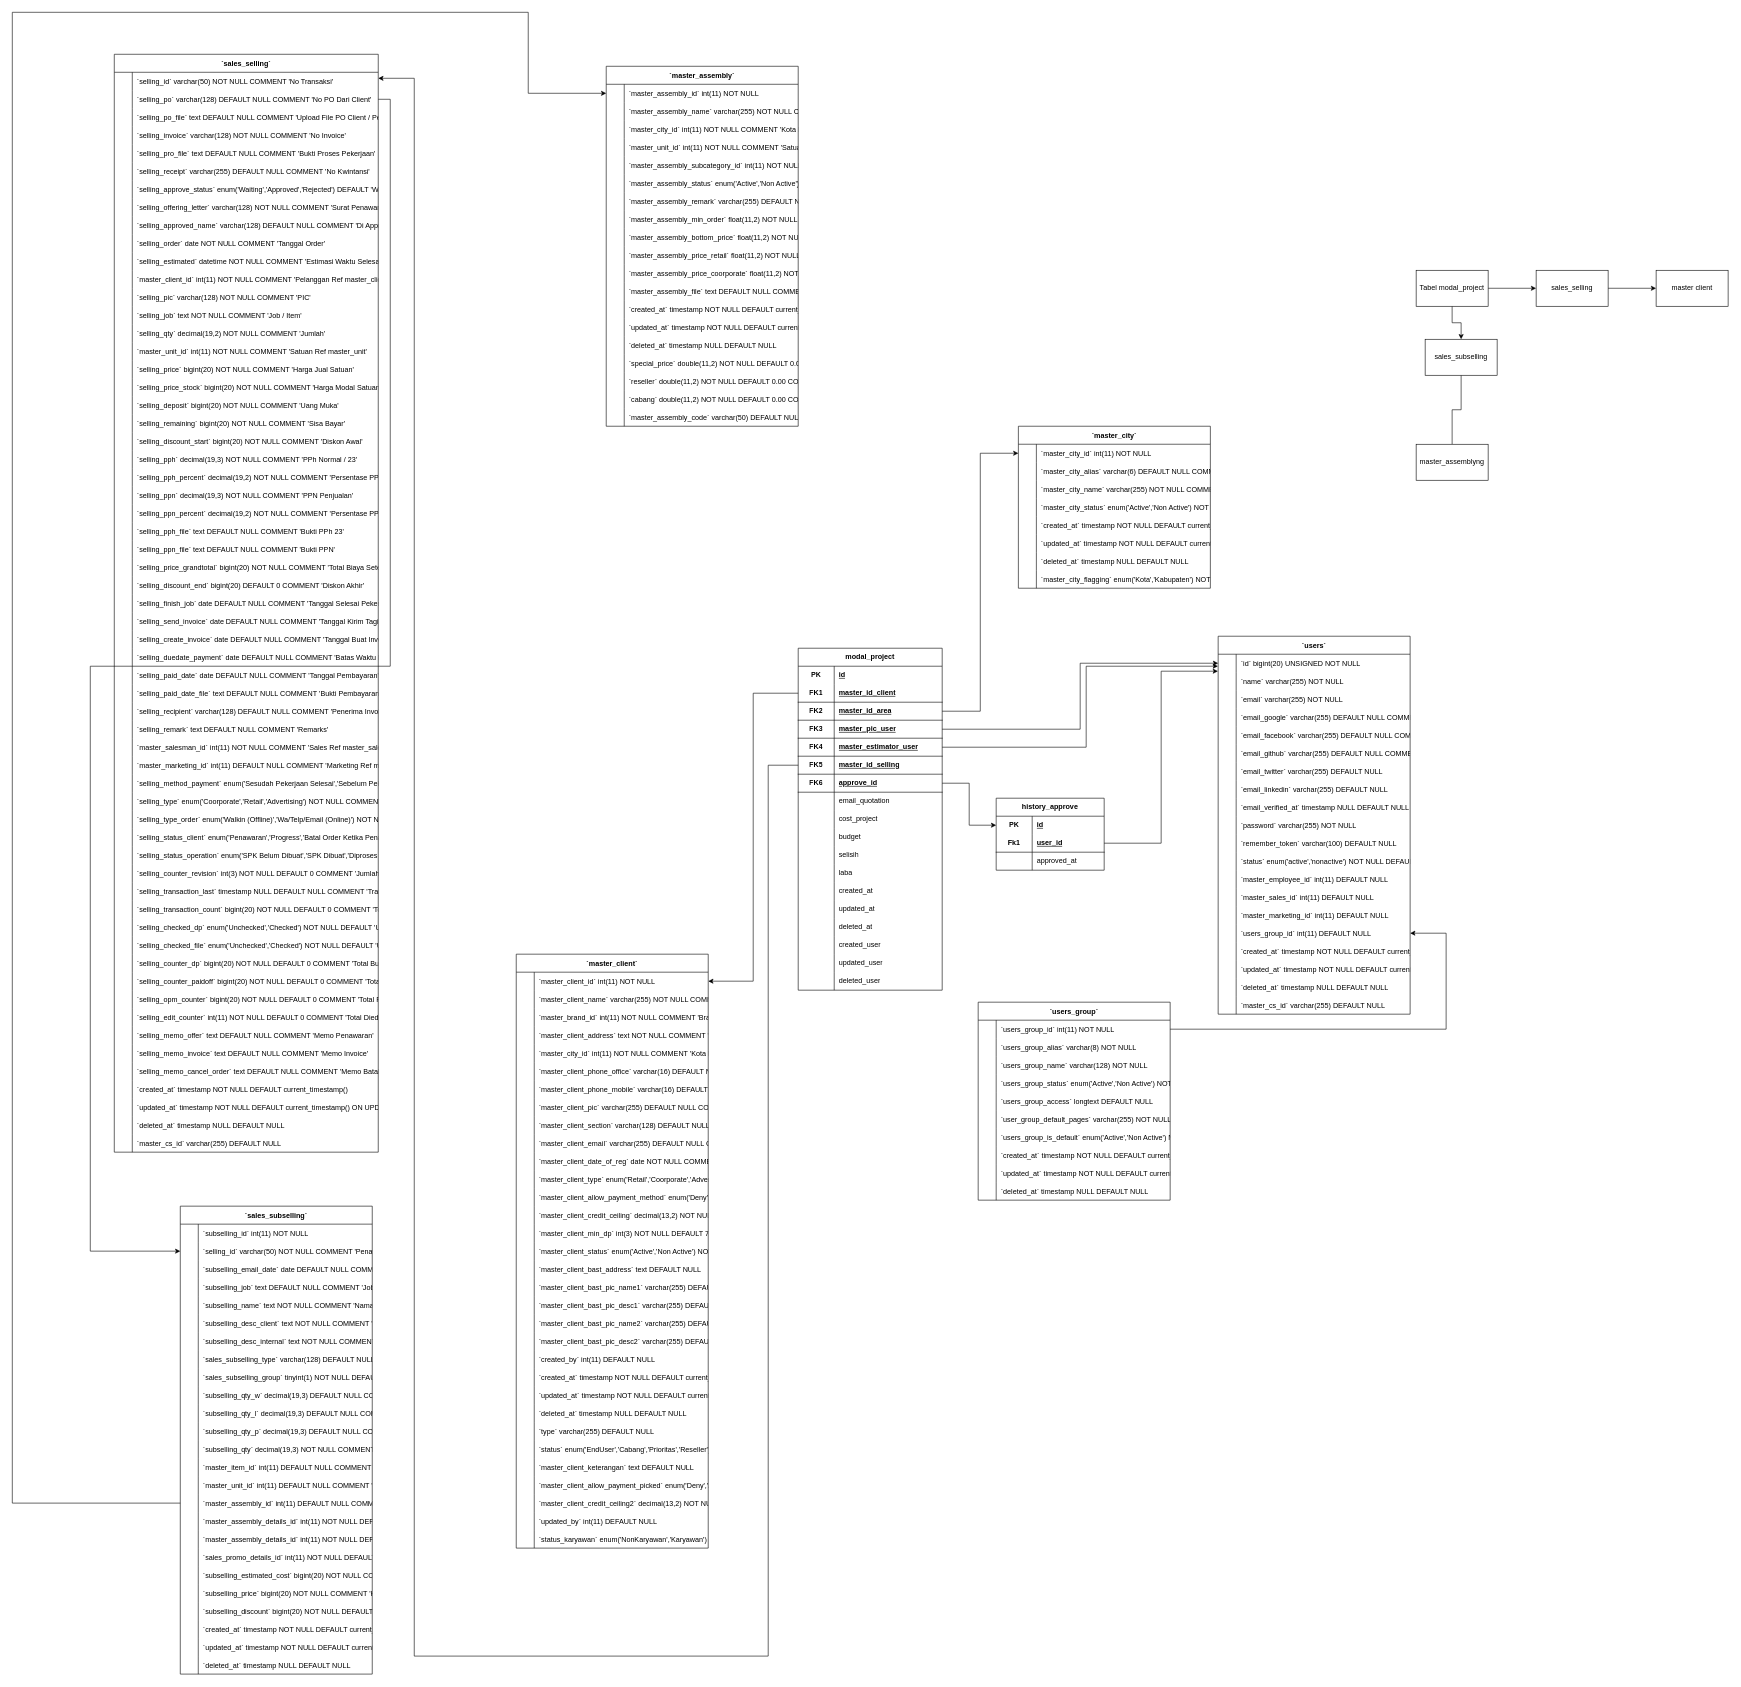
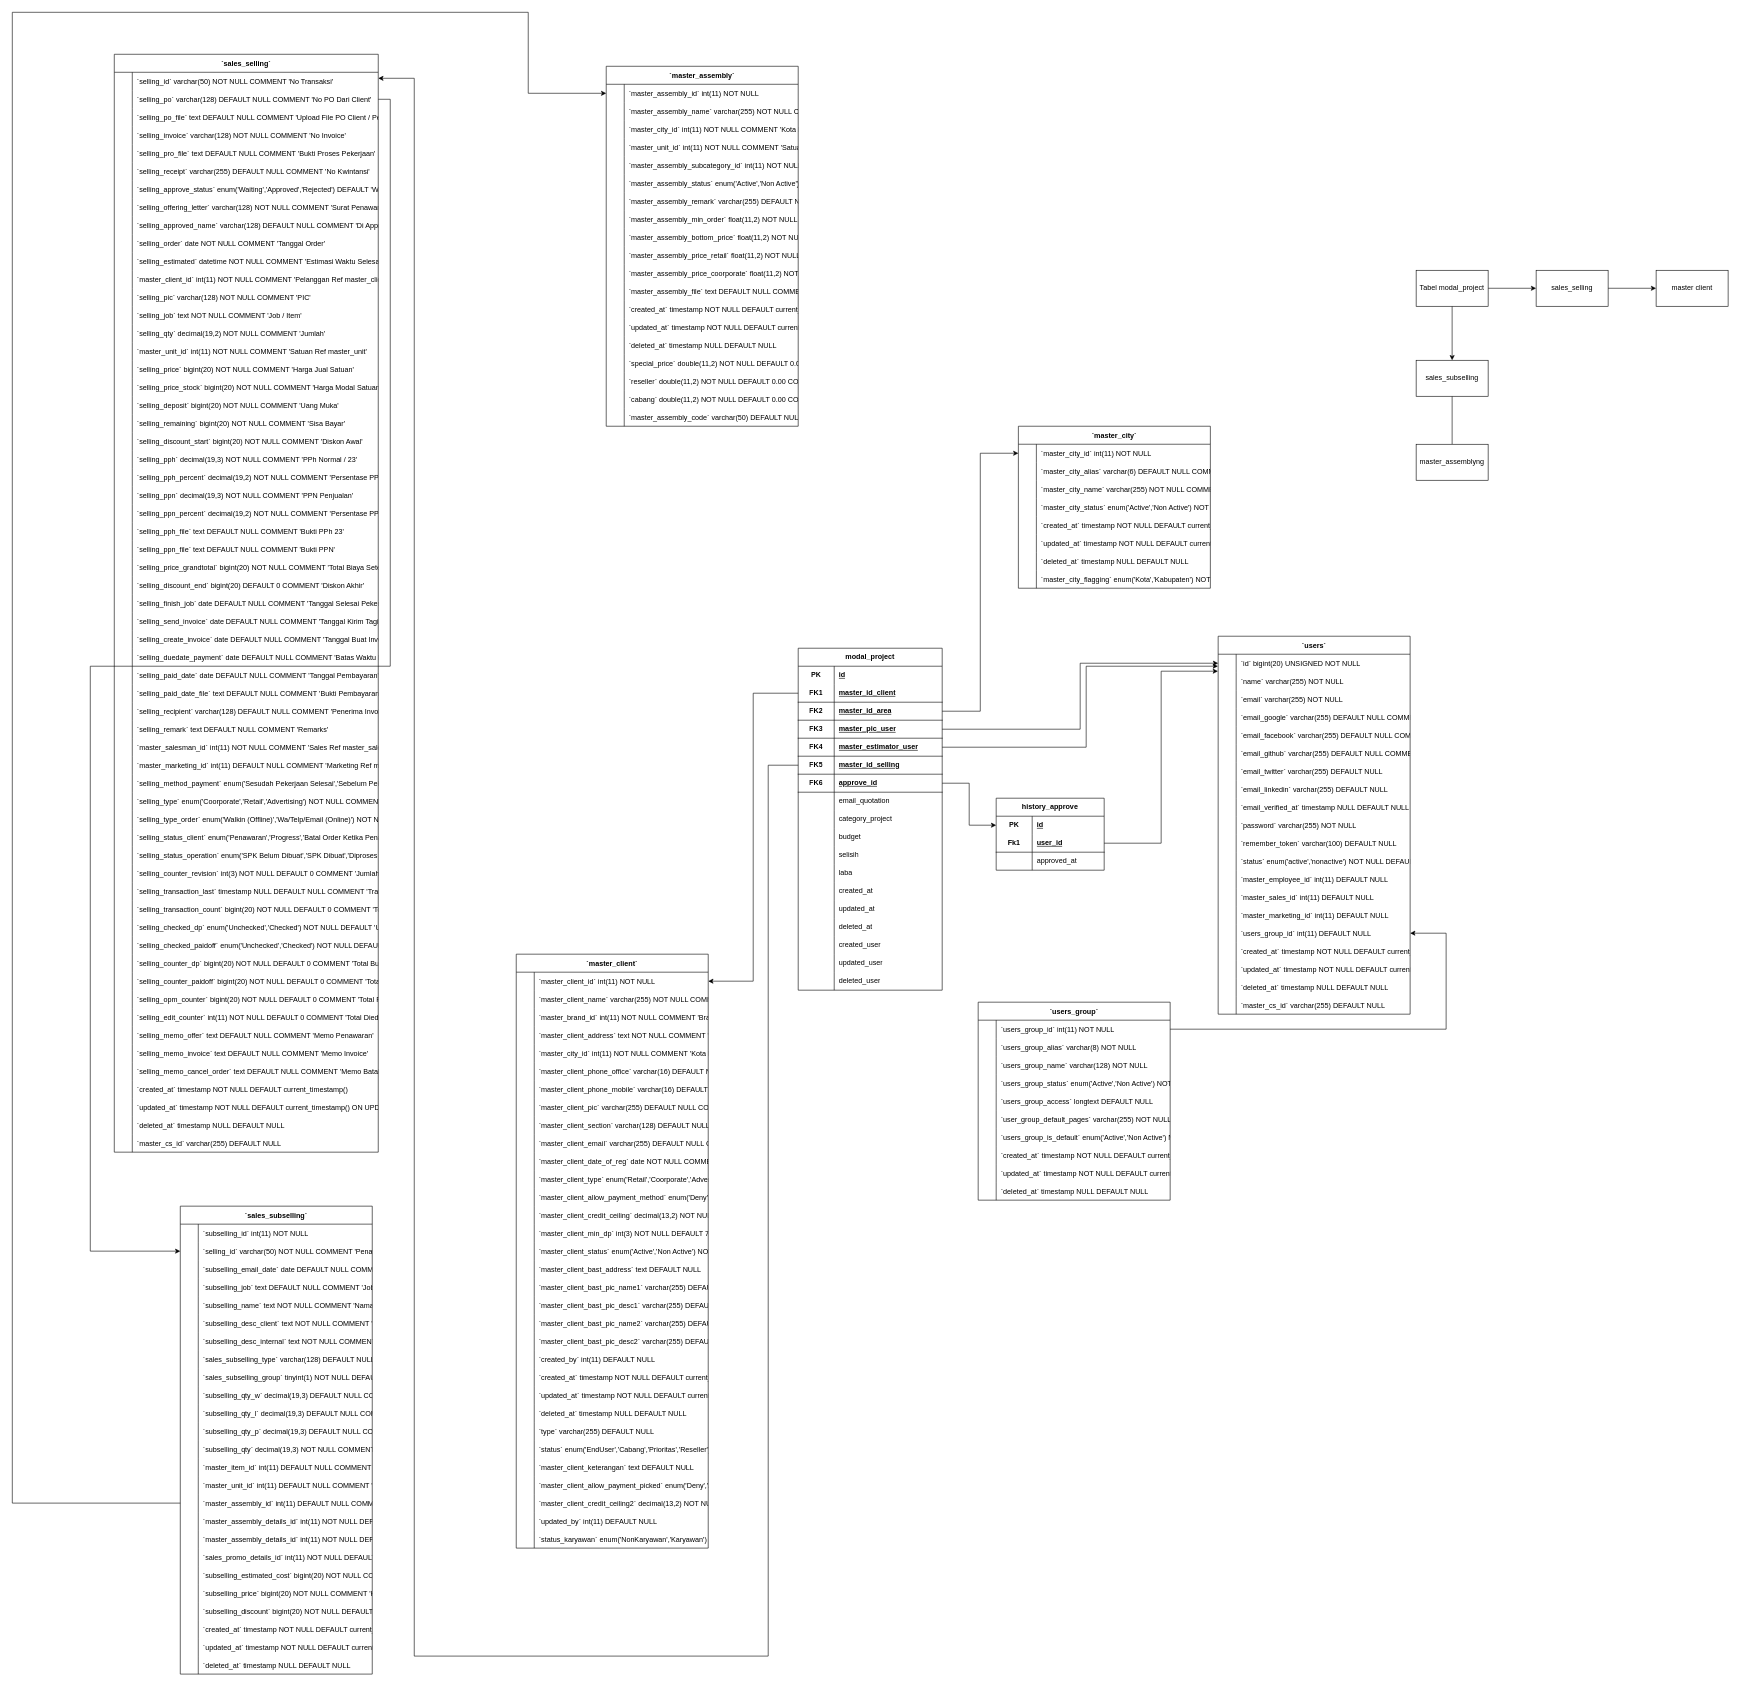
(1461, 357) -> (1452, 378)
(863, 819) -> (871, 819)
(337, 946) -> (344, 946)
